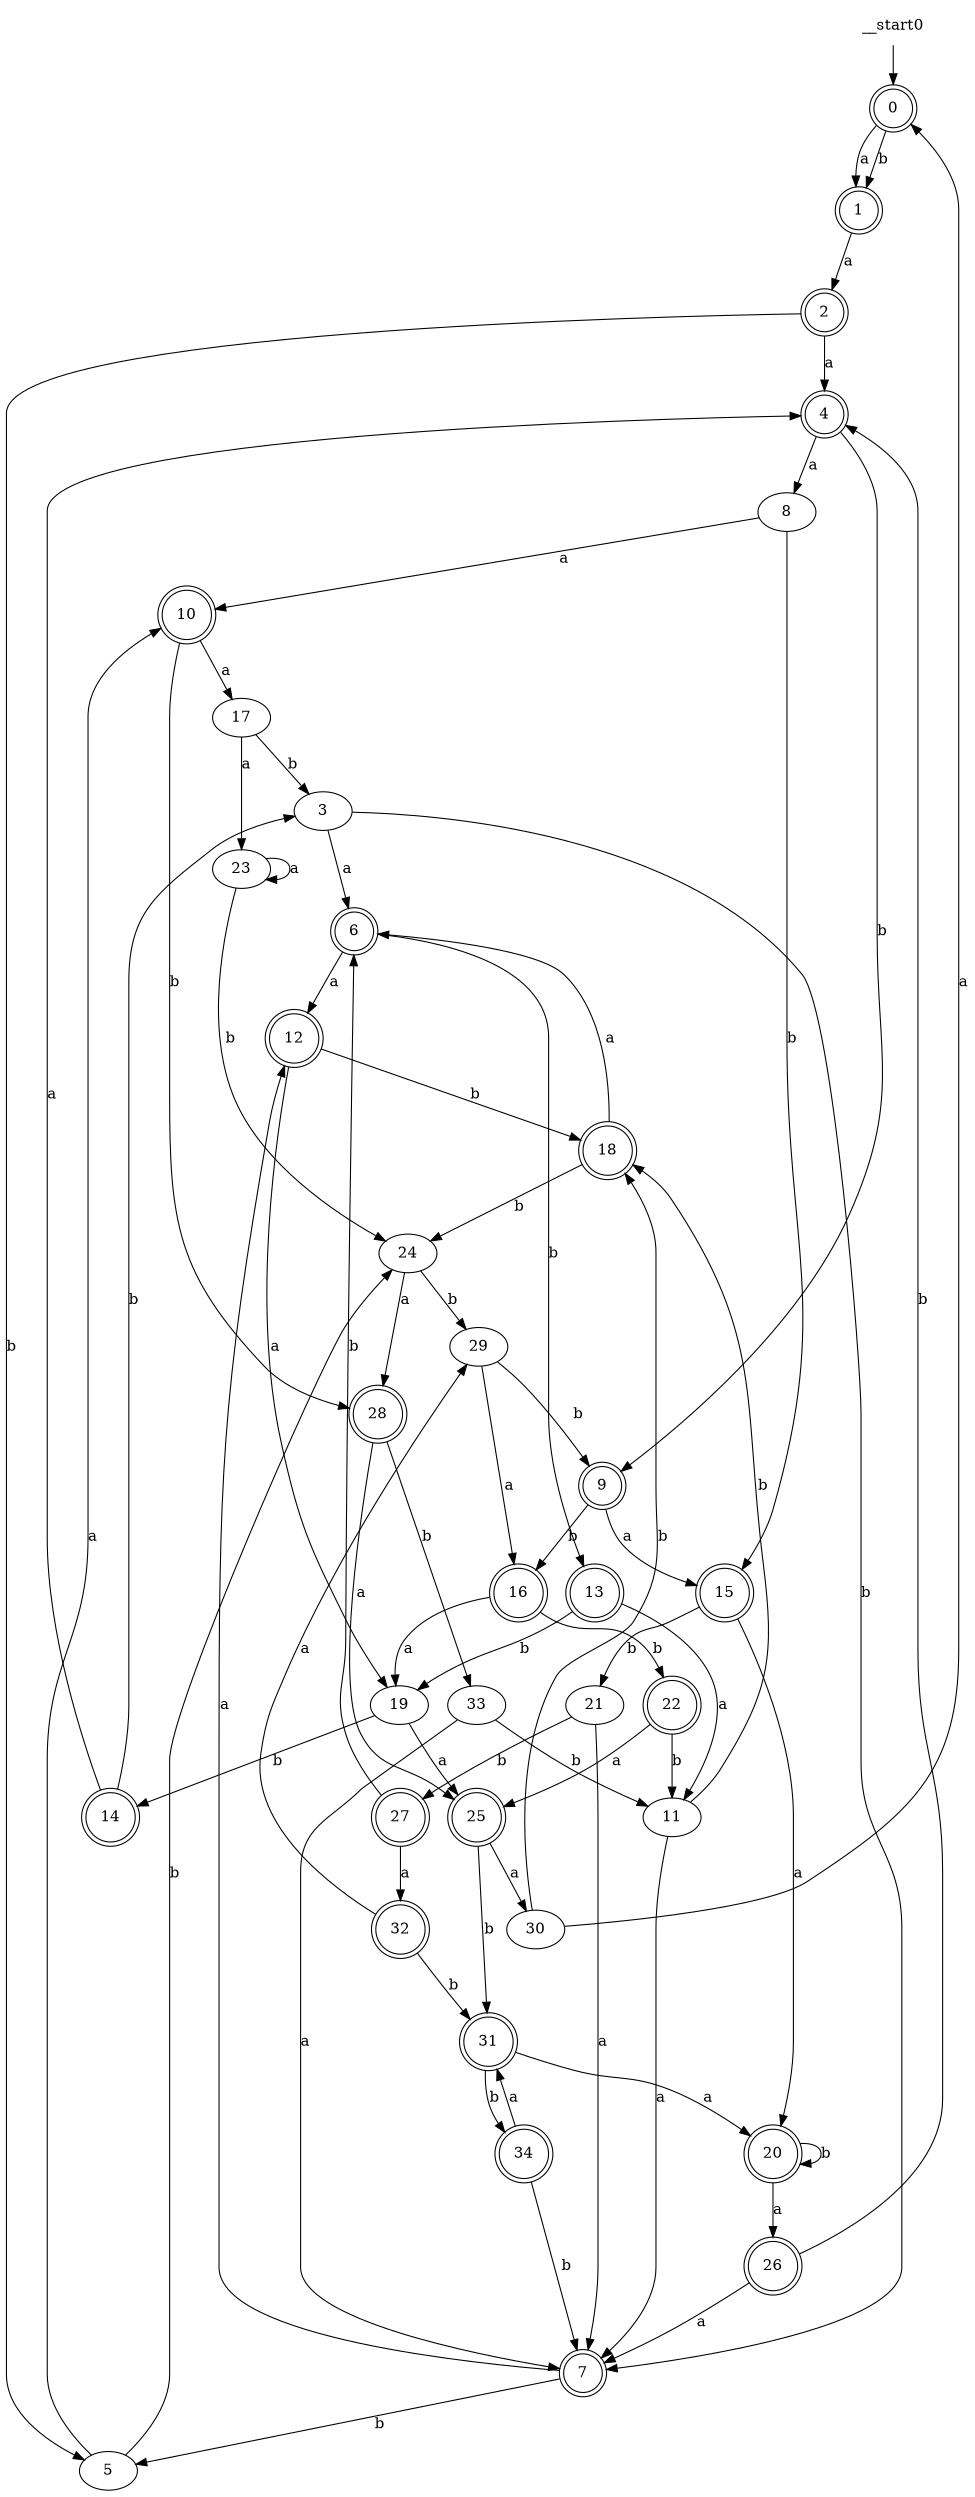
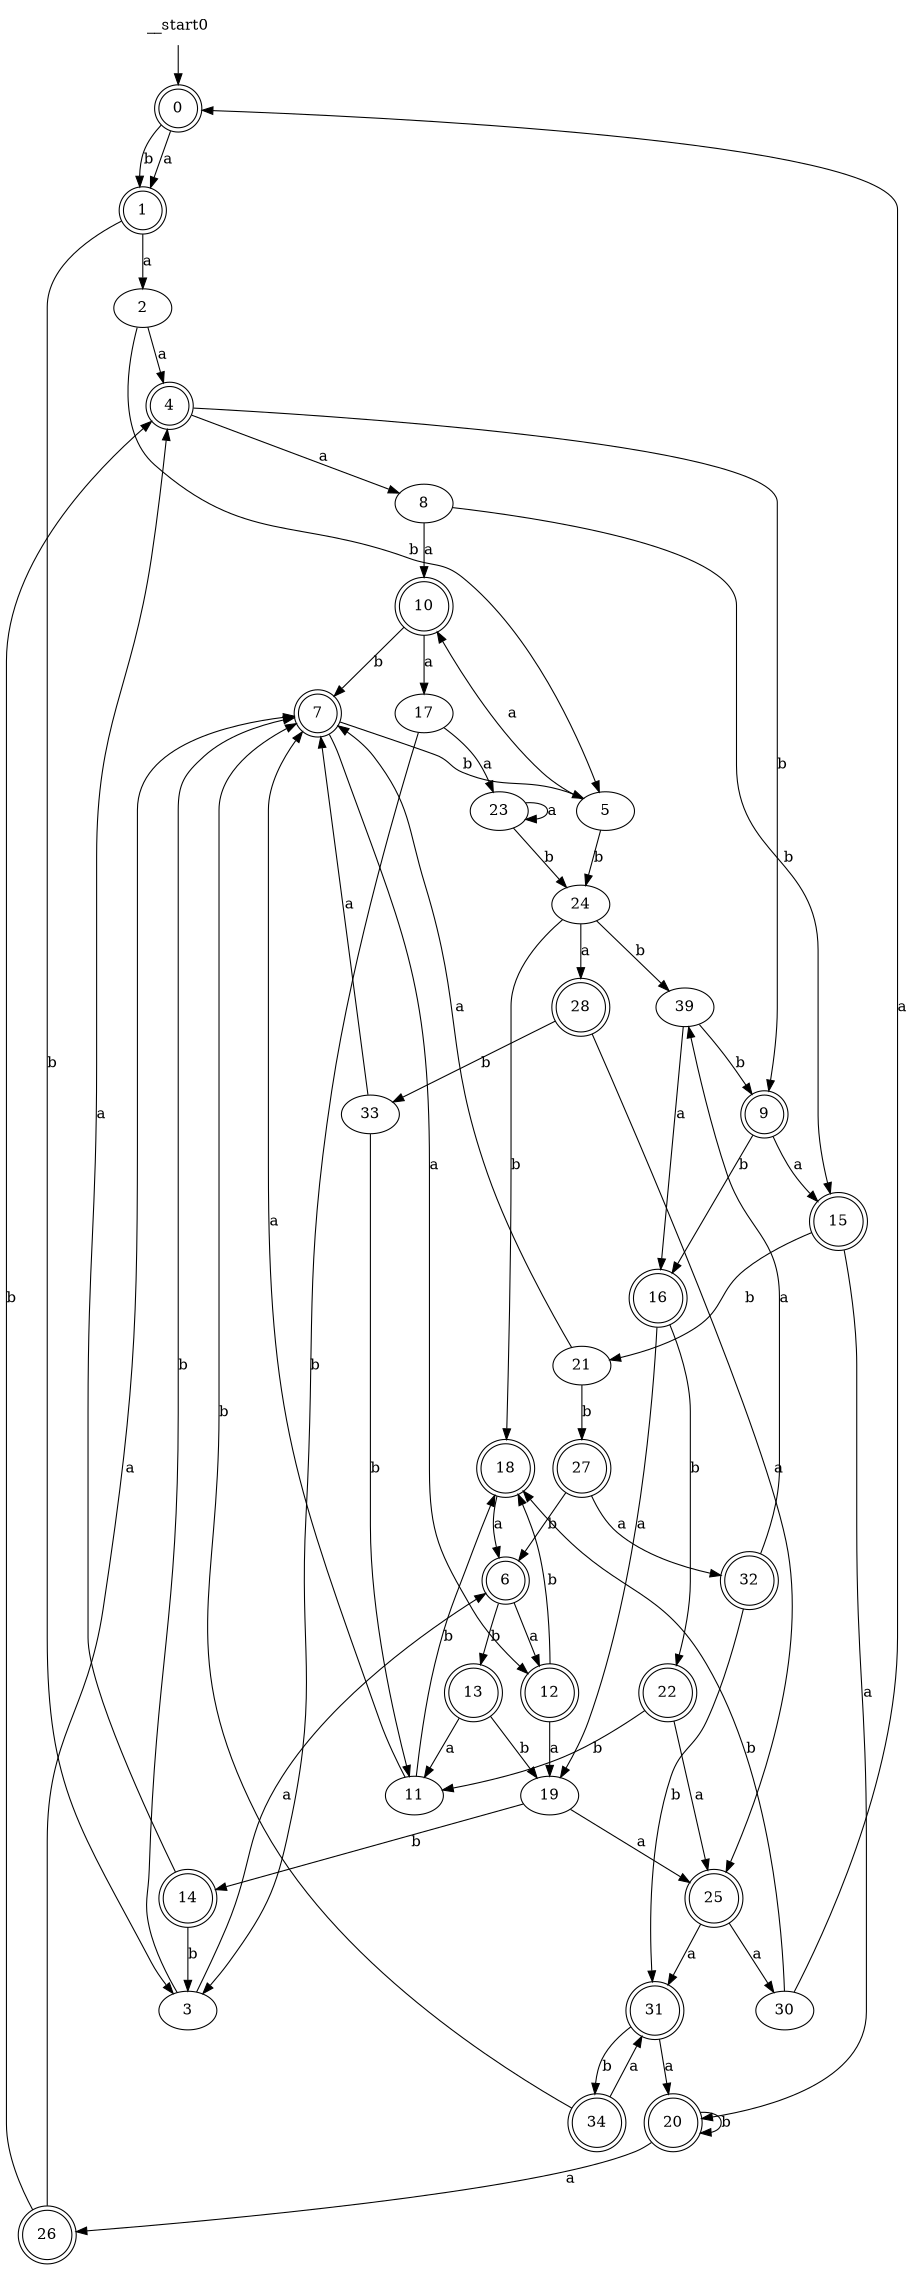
(825, 312) -> (143, 308)
(170, 1060) -> (373, 658)
none -> (47, 1099)
(511, 1200) -> (511, 1166)
(479, 1347) -> (685, 1007)
(490, 1930) -> (692, 1955)
